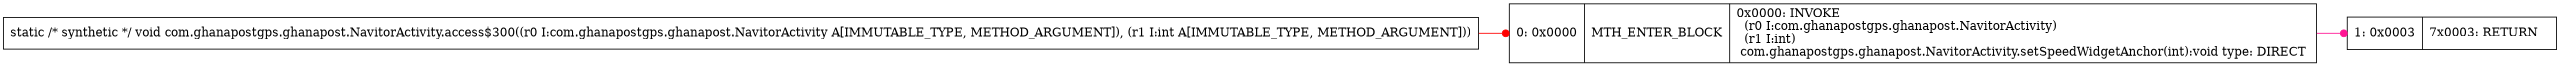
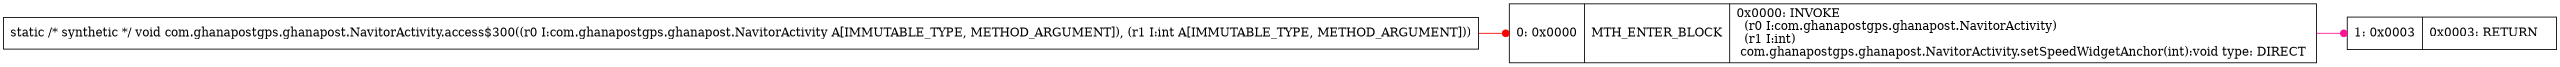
(2489, 33) -> (2489, 33)
